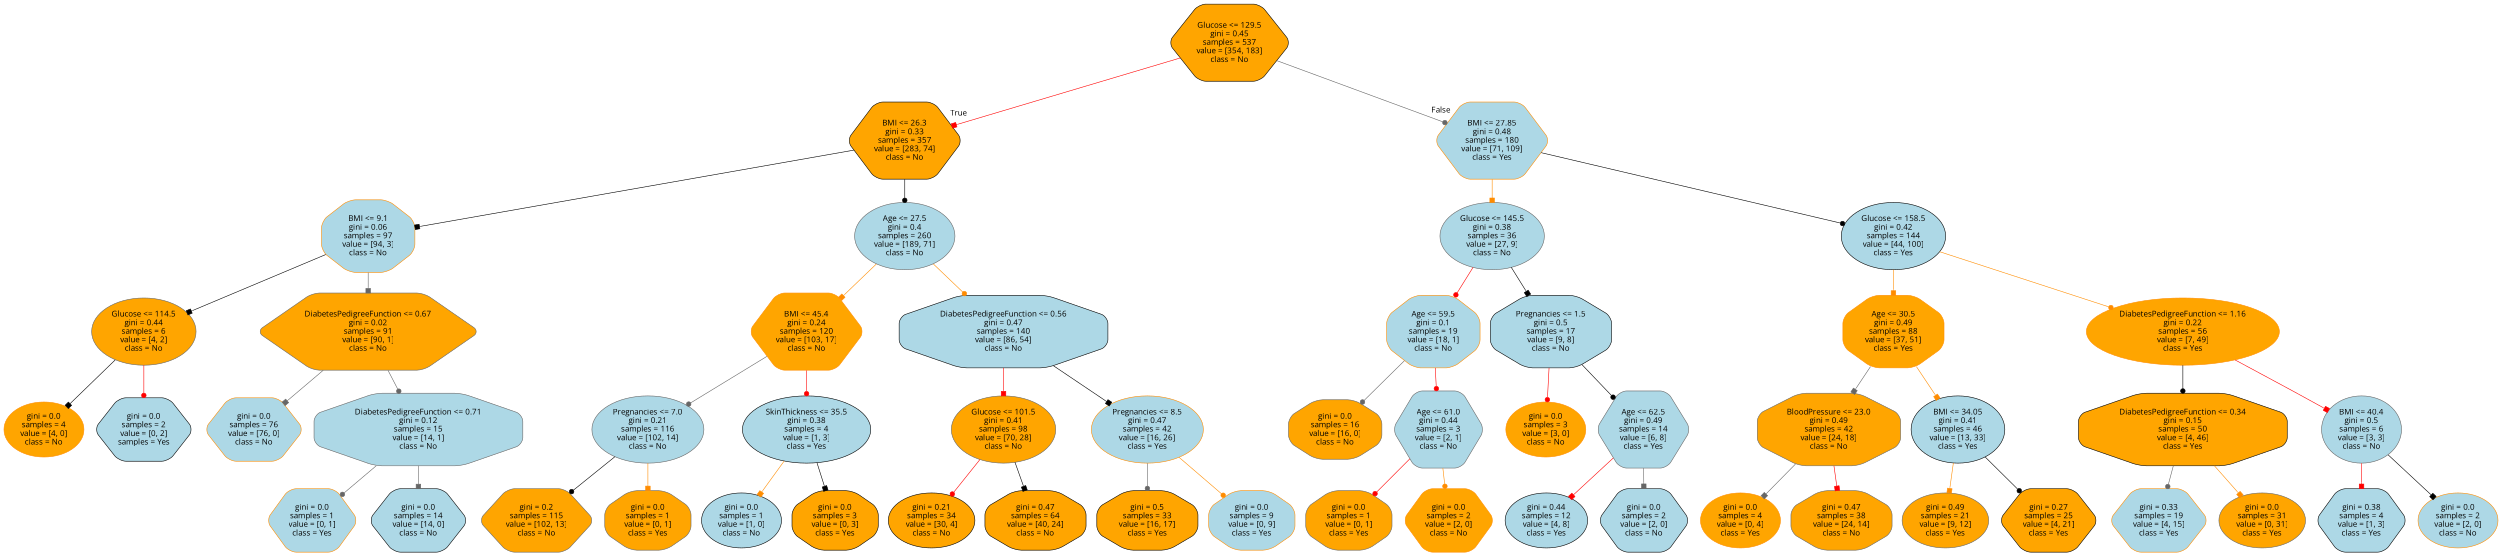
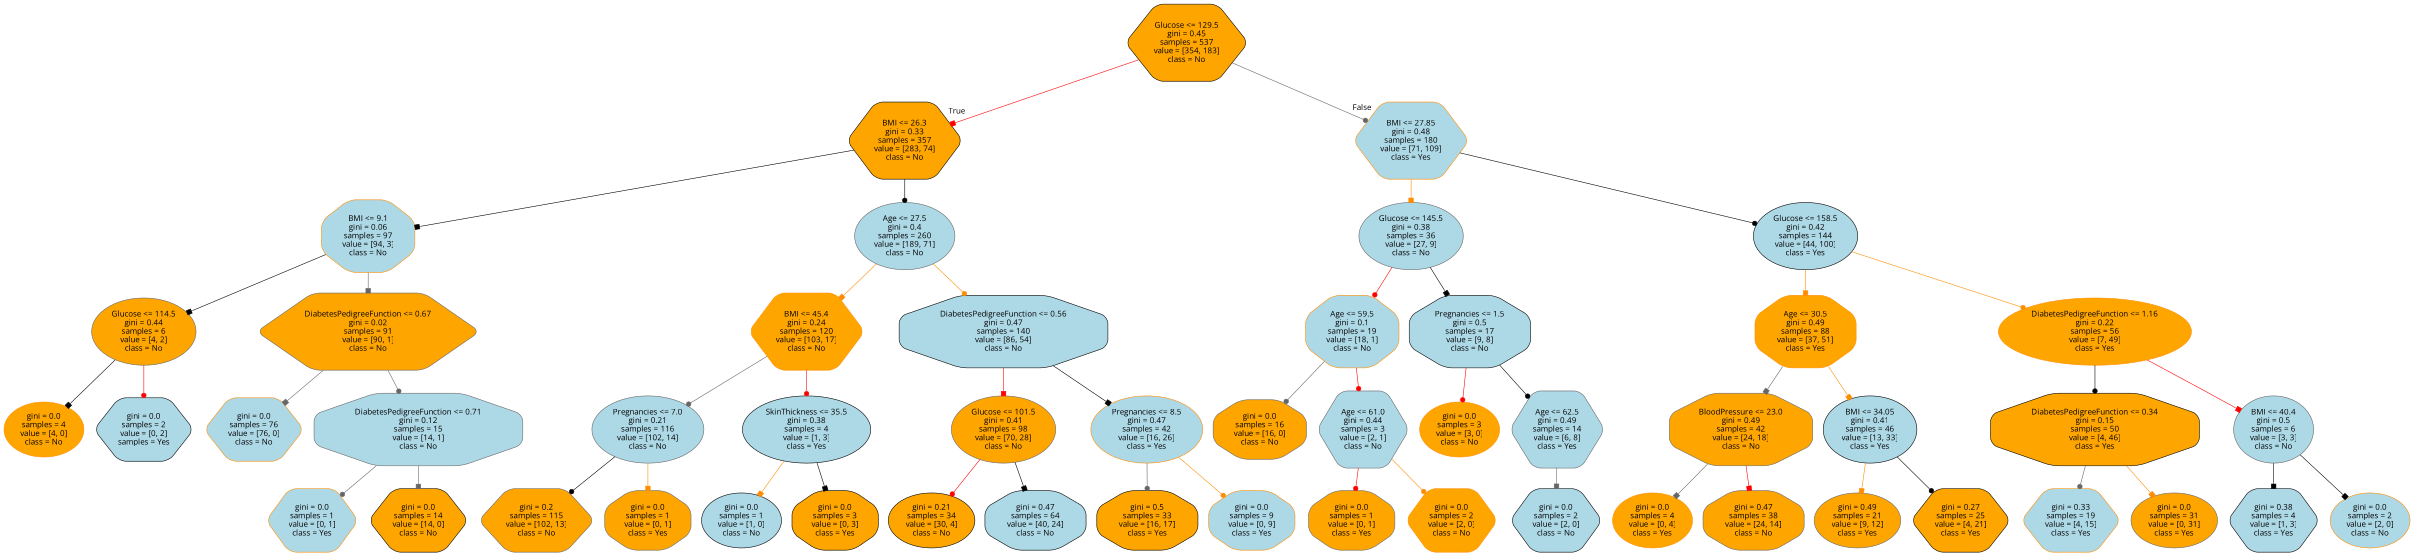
(2362, 473) -> (2274, 473)
(418, 520) -> (418, 520)
(1035, 520) -> (1035, 520)
(1546, 520) -> none
